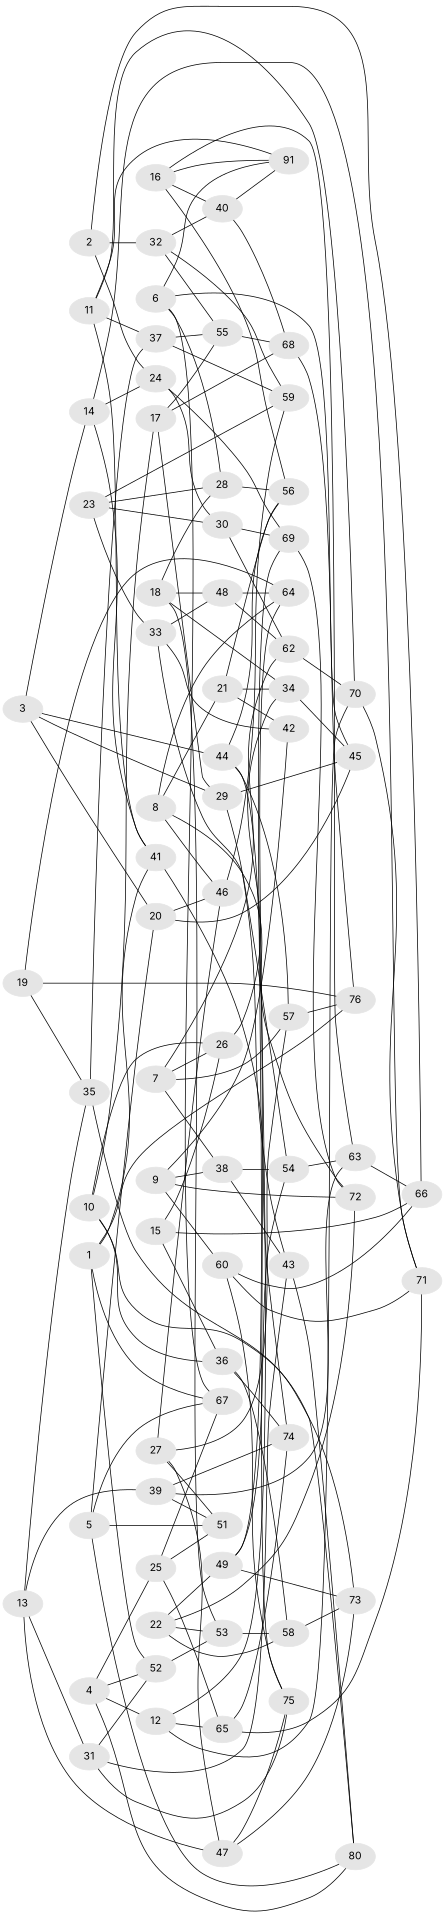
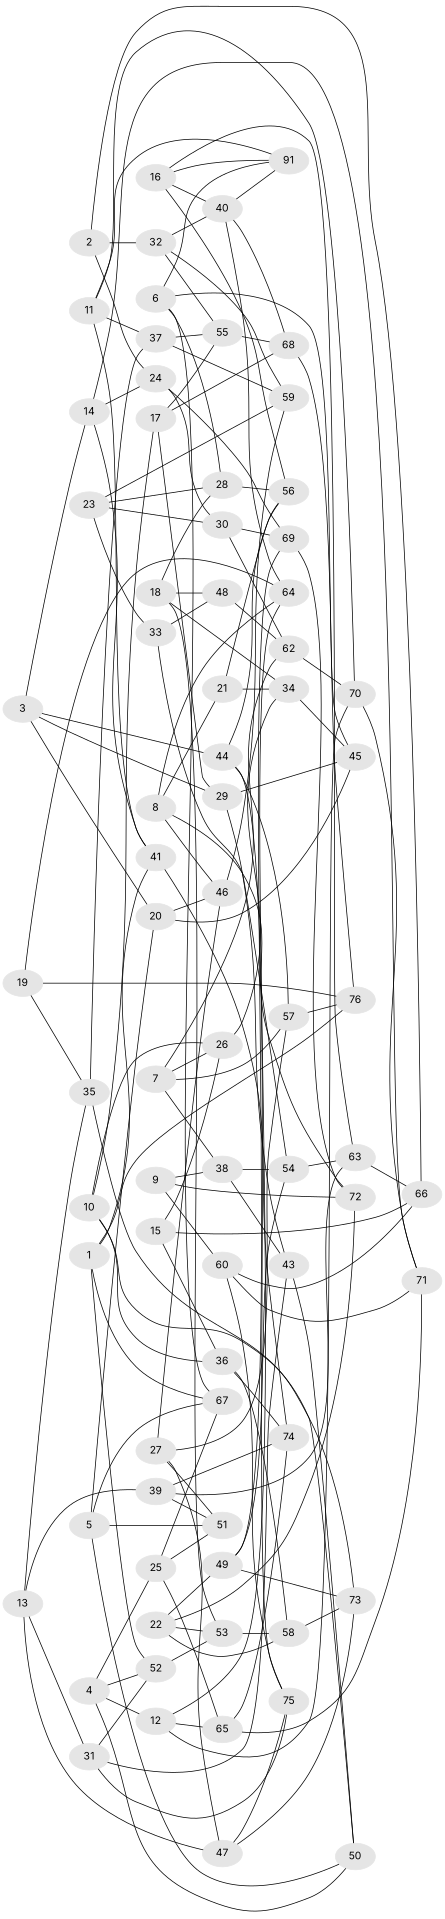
(256, 593) -> (249, 403)
(289, 729) -> none
(355, 1857) -> (355, 1857)
